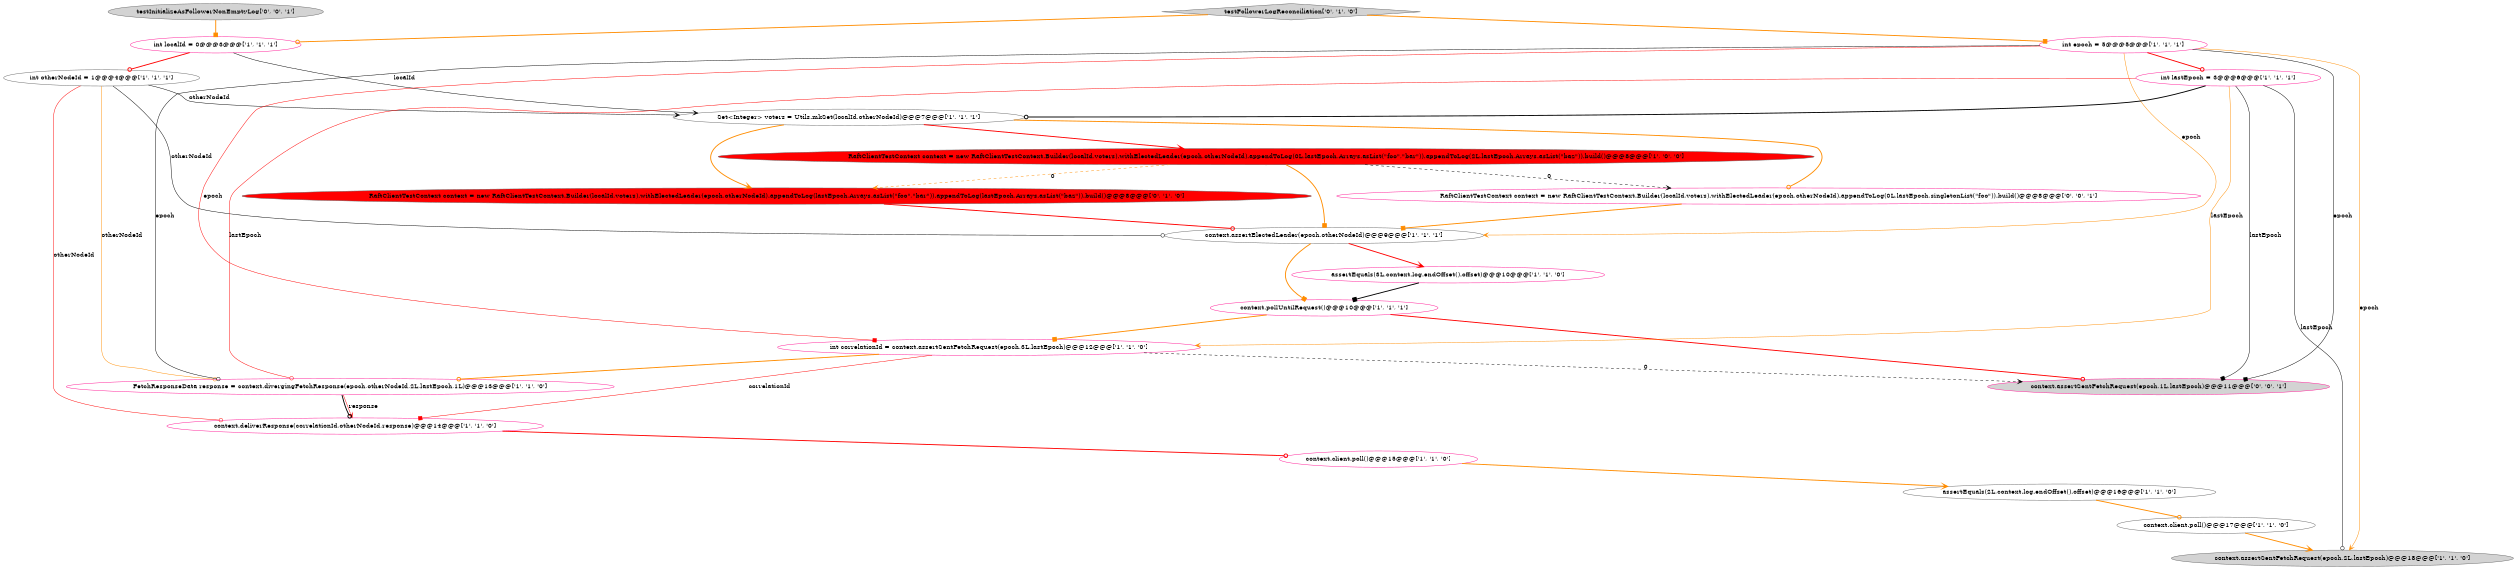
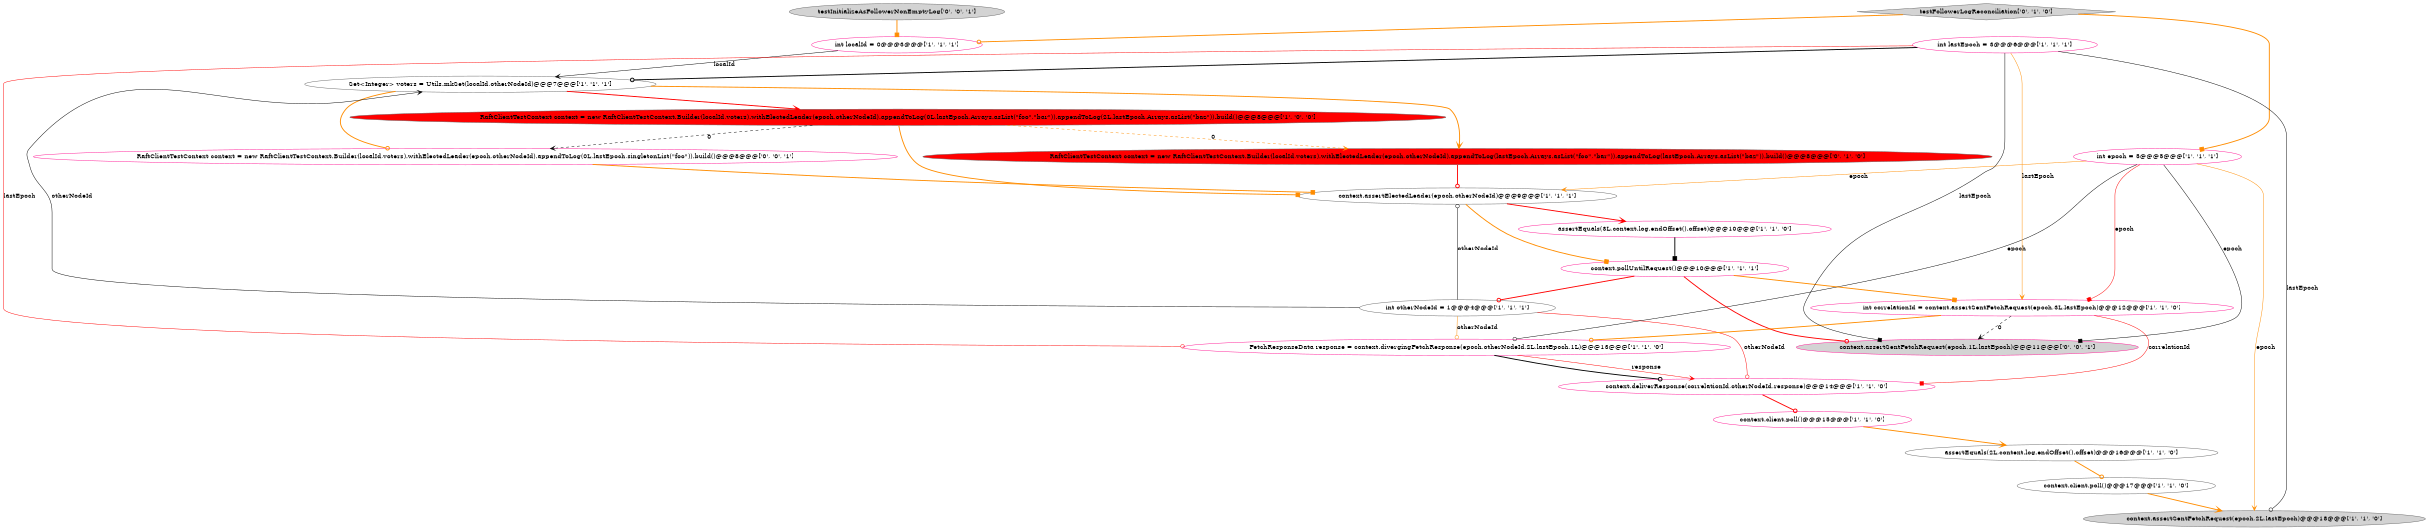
(161, 61) -> (1567, 288)
(2174, 61) -> none
